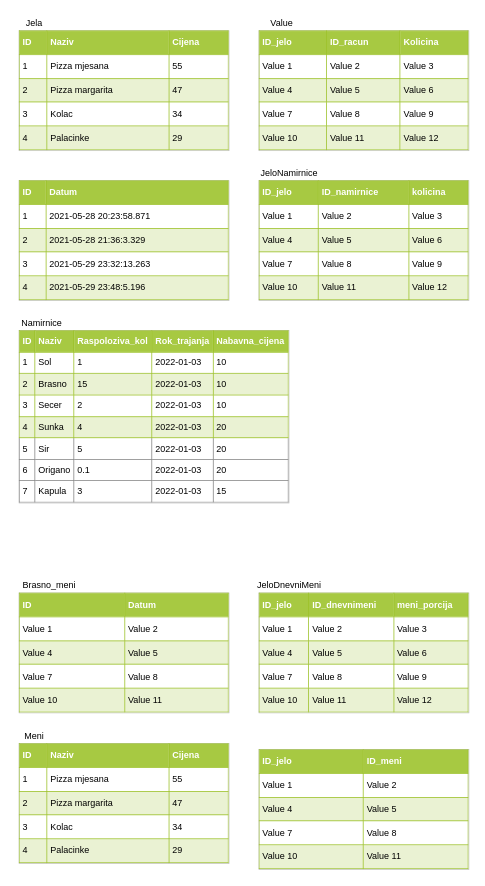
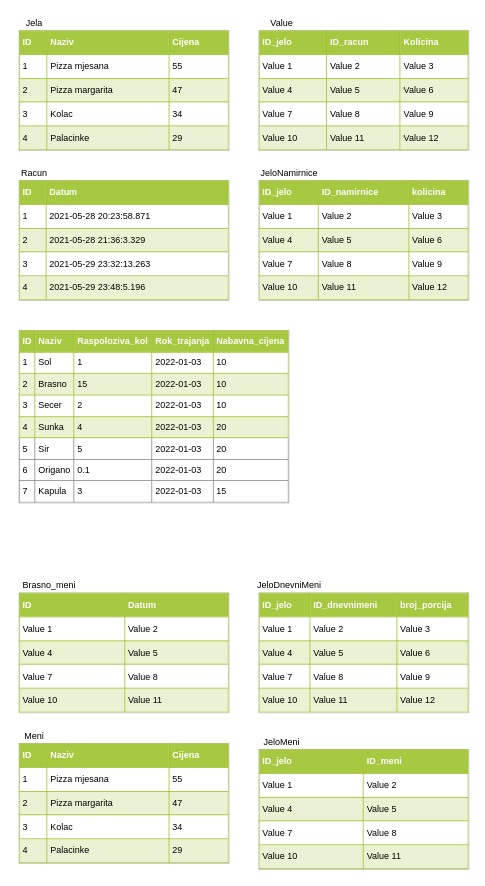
none -> (34, 173)
(42, 323) -> none
(334, 620) -> (335, 620)
none -> (282, 742)
